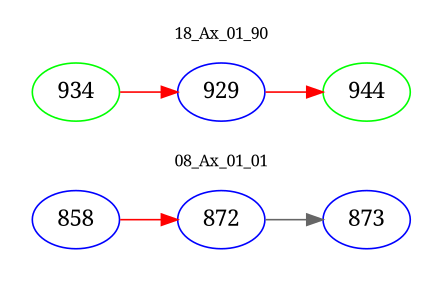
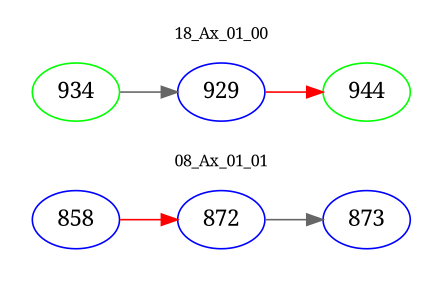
(221, 35) -> (221, 35)
(141, 92) -> (141, 92)
